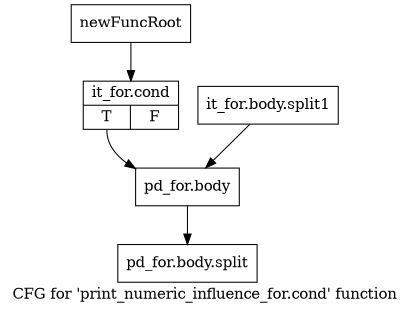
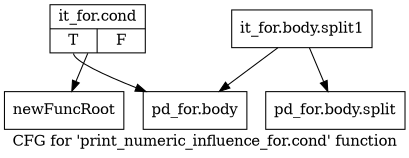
(131, 57) -> (81, 69)
(187, 220) -> (317, 65)
